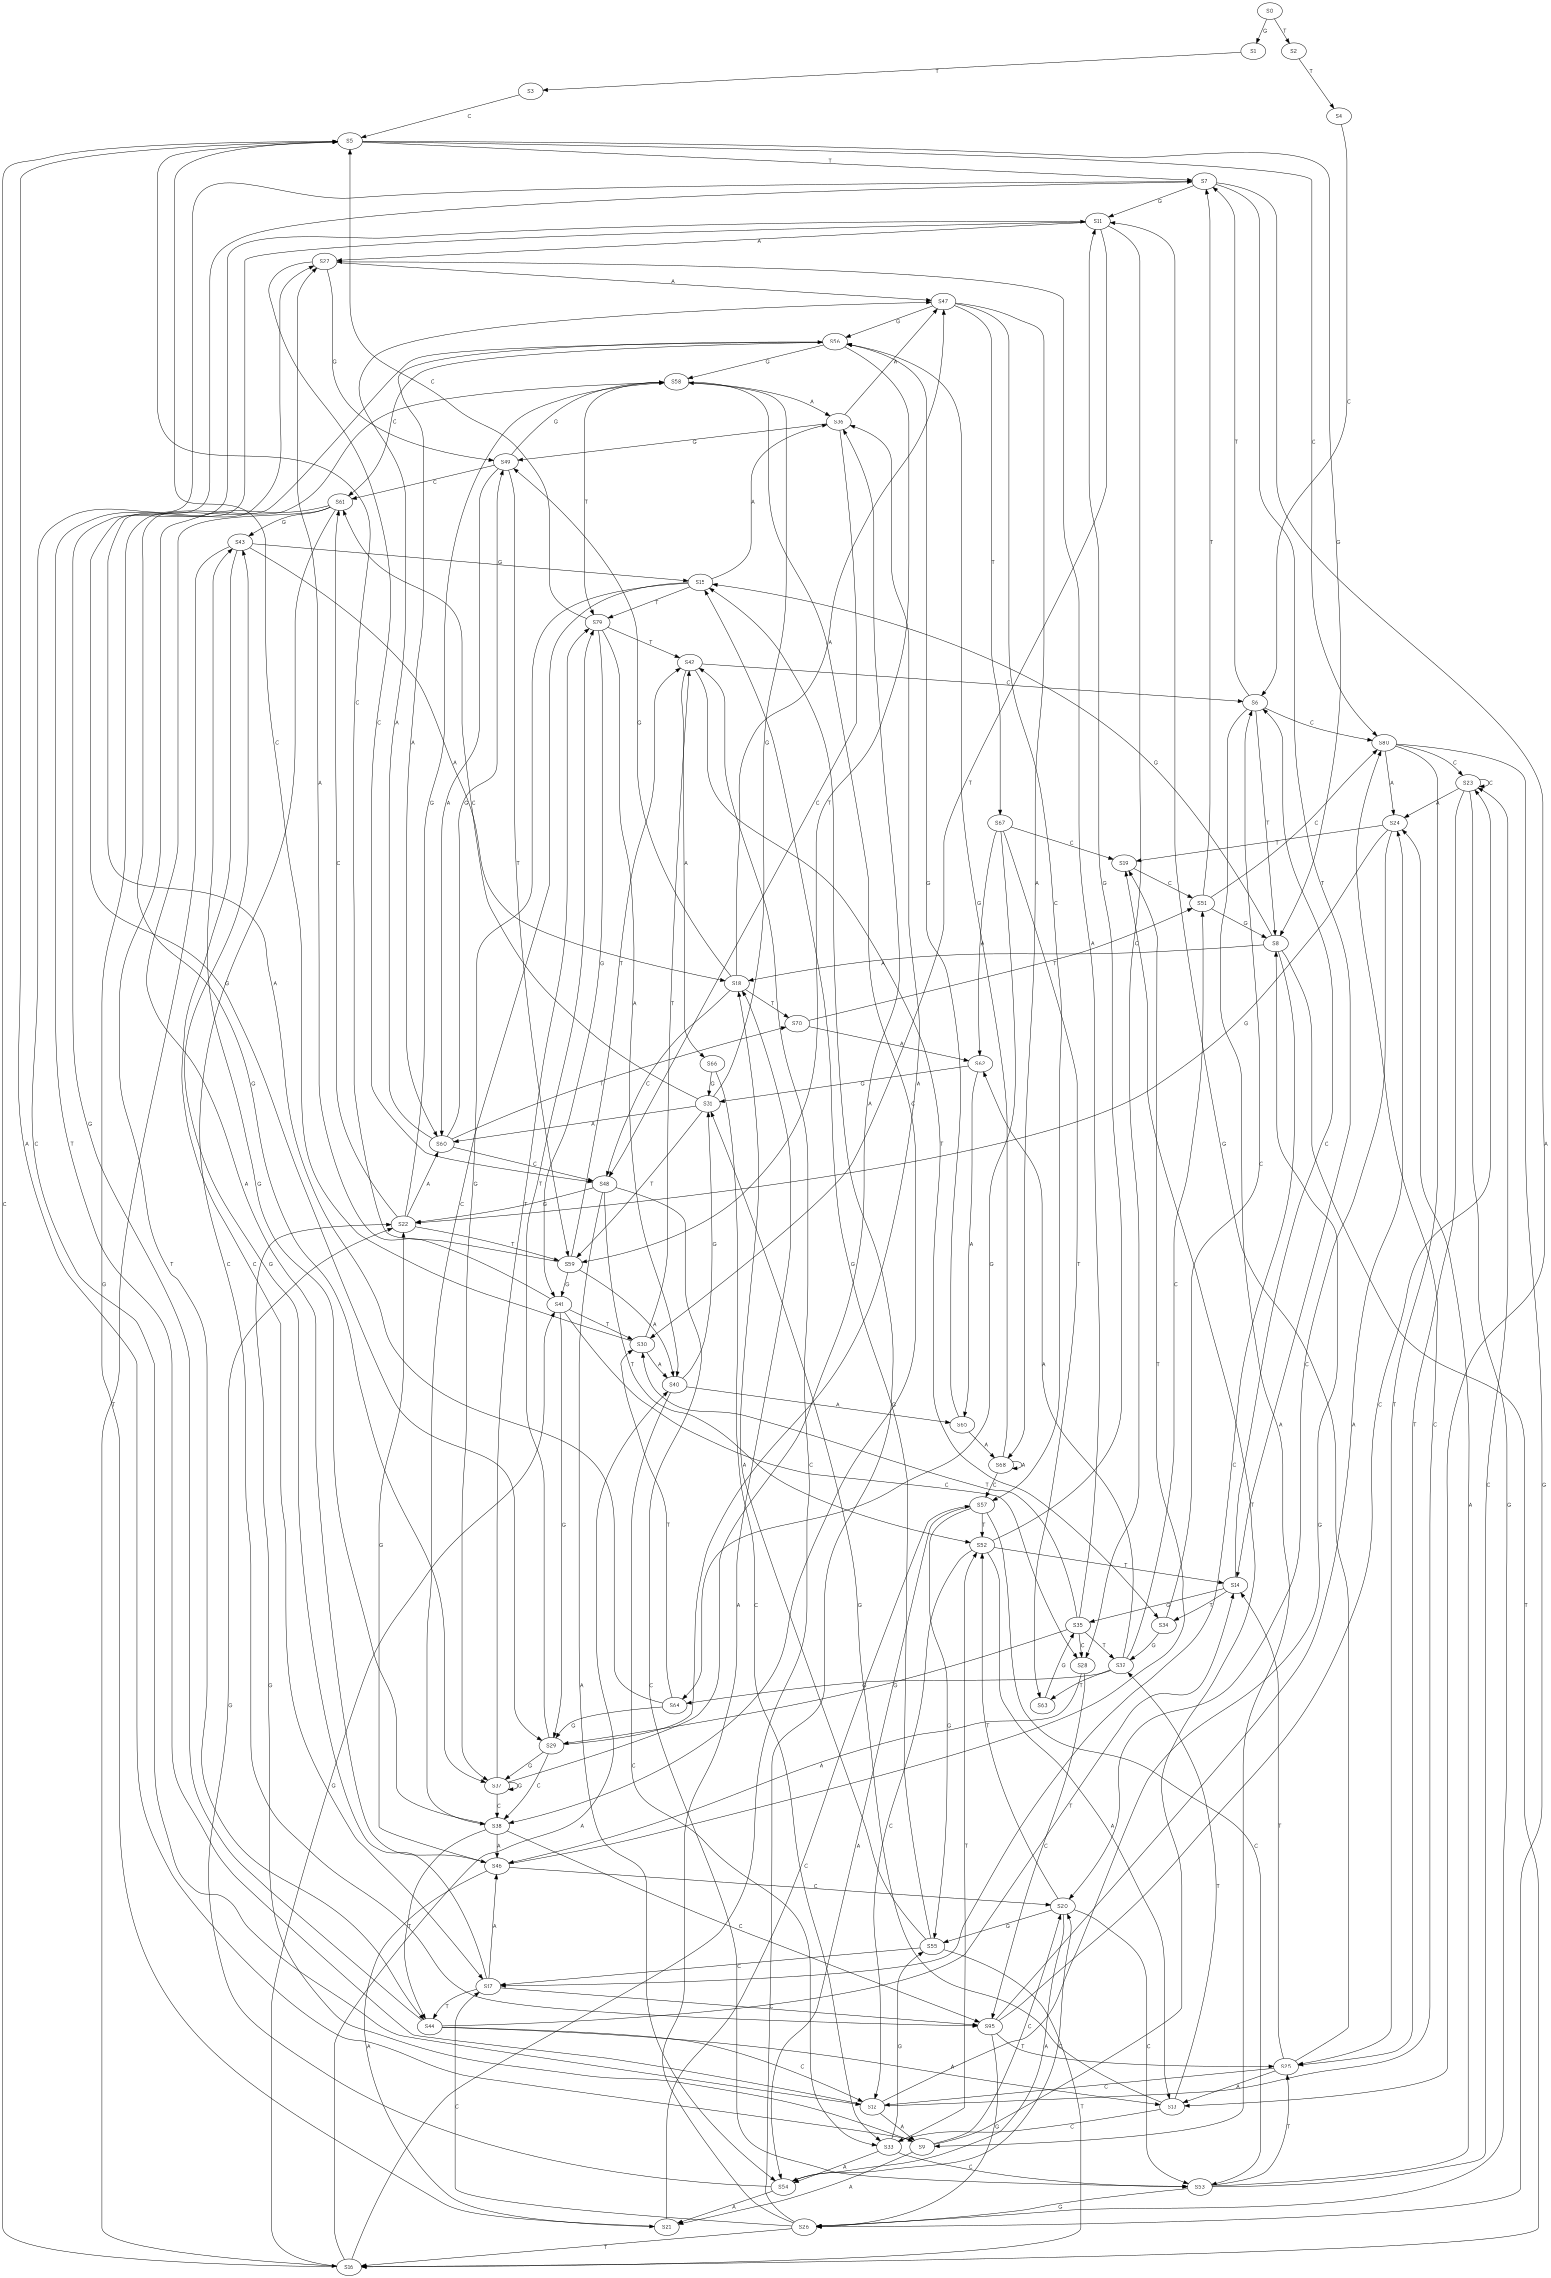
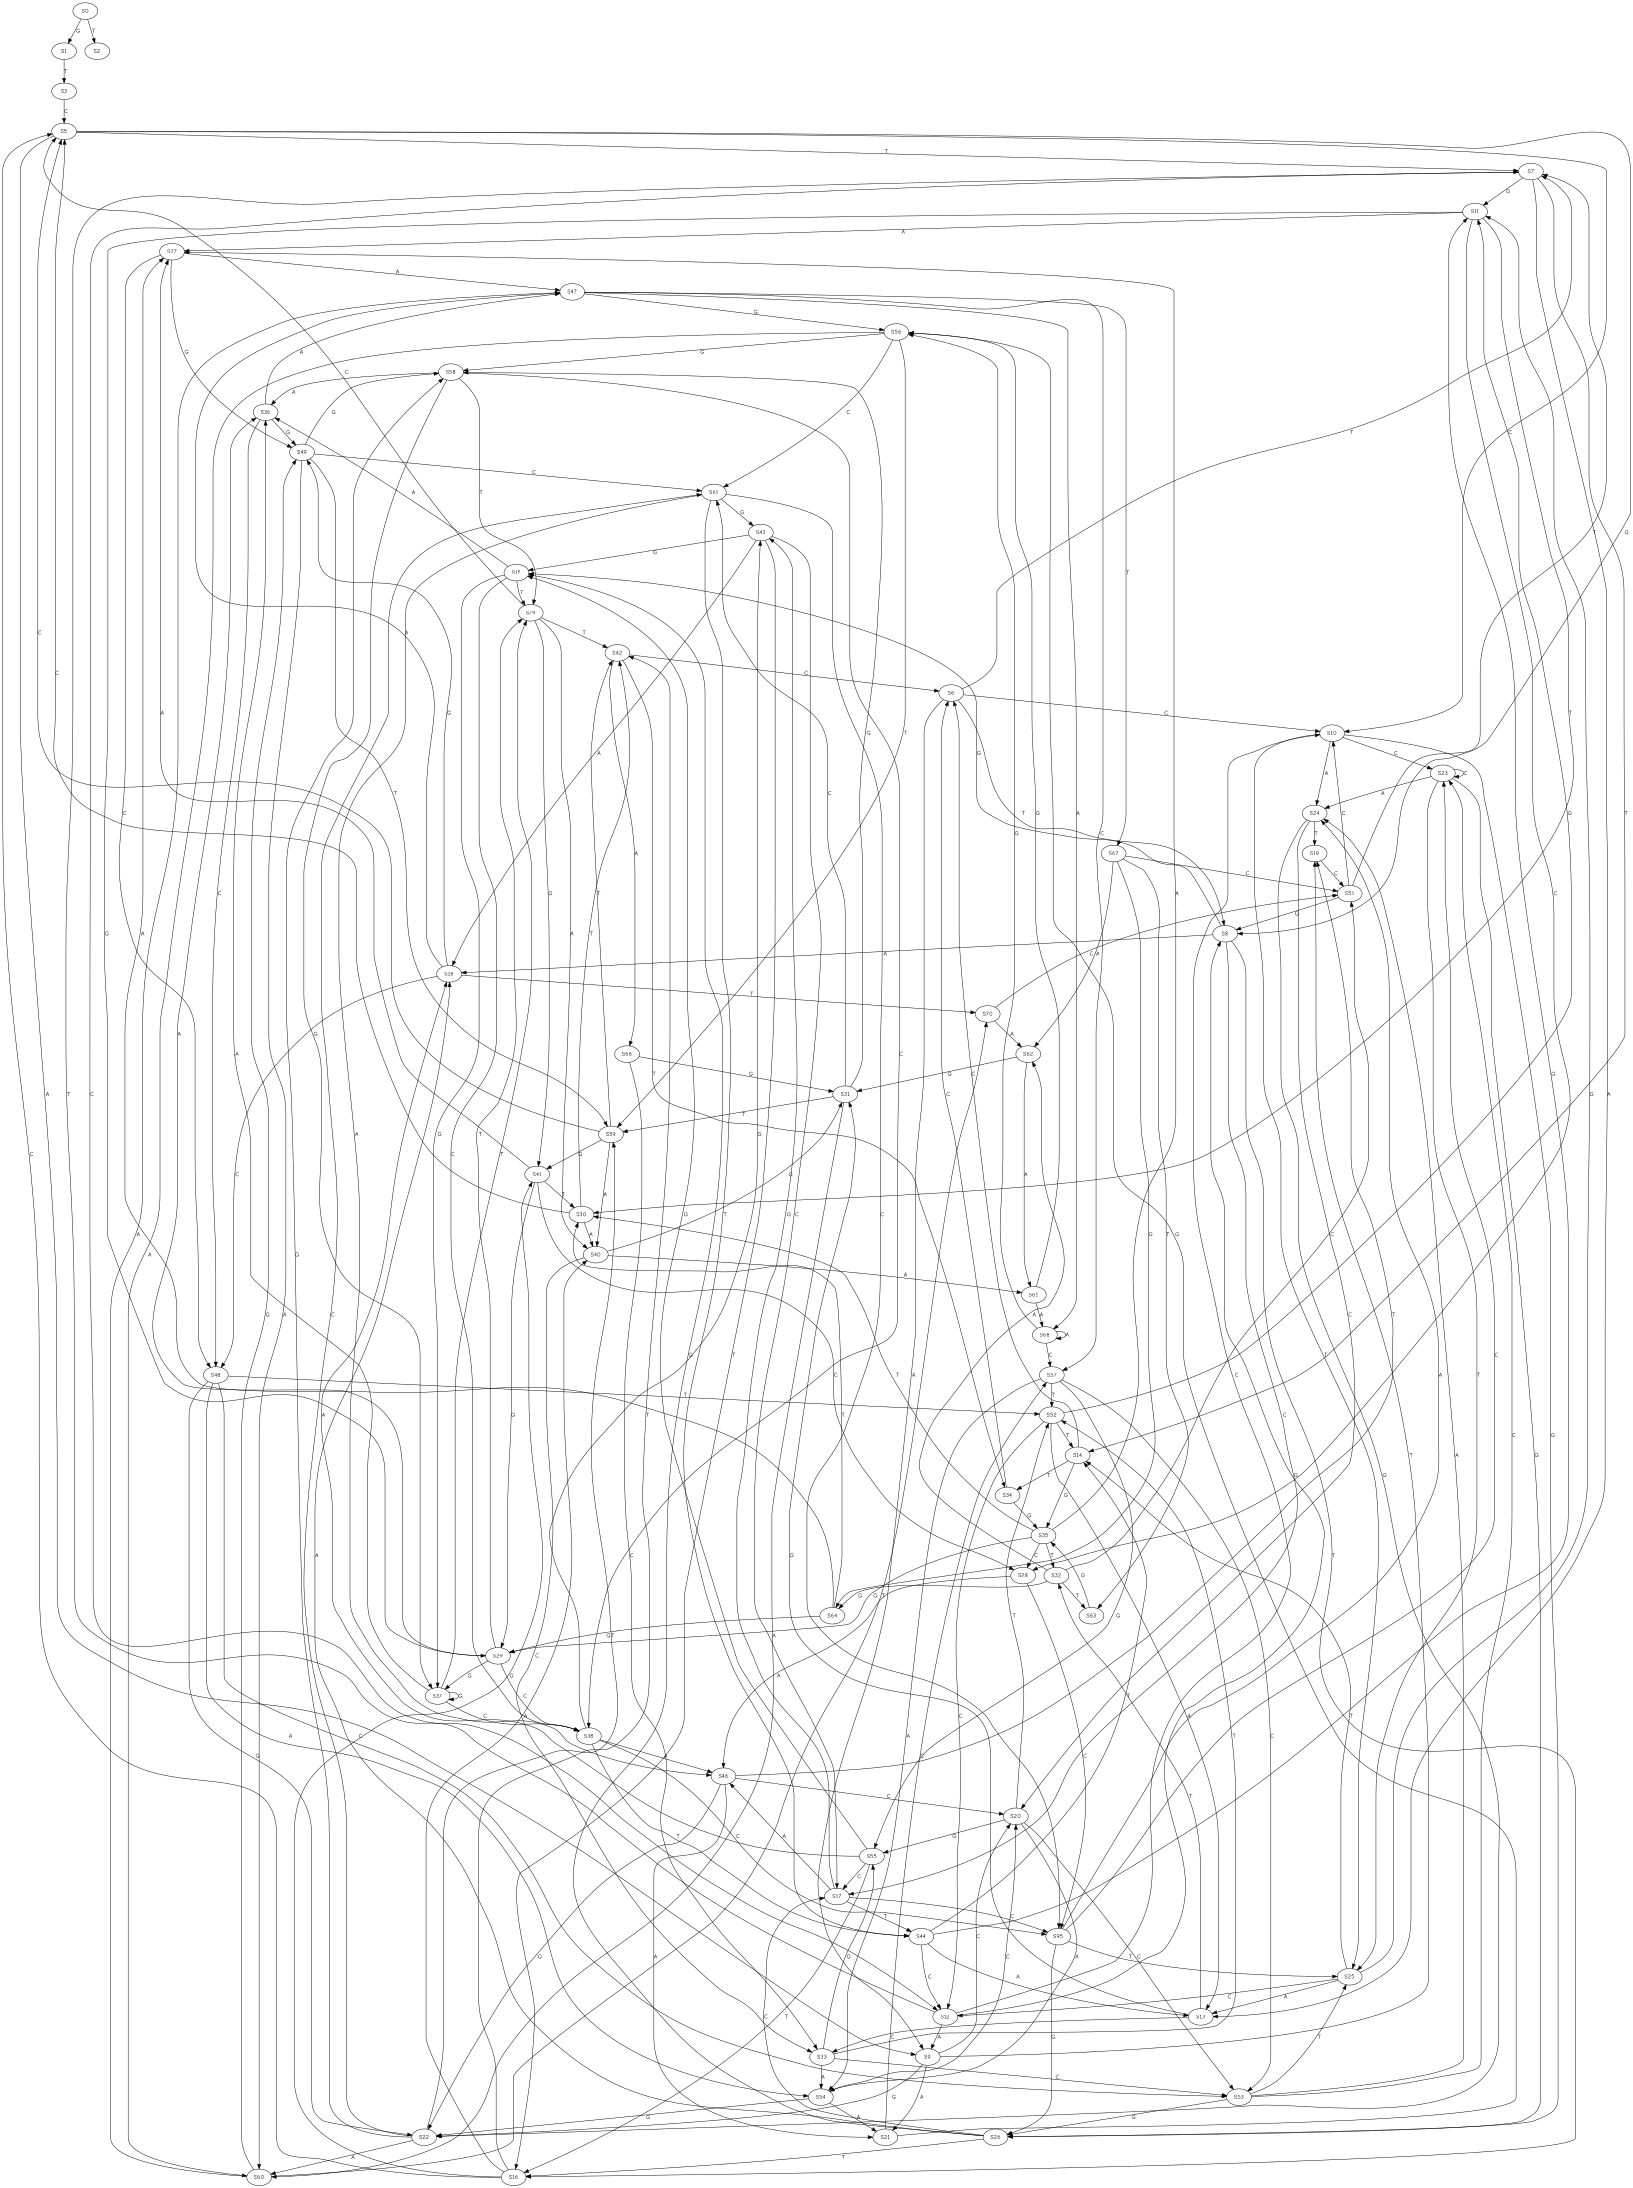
(1339, 116) -> none
(1384, 743) -> (1332, 733)
(1060, 842) -> (1224, 872)
(1055, 963) -> (1092, 954)
(521, 1164) -> none
(811, 1465) -> (648, 1415)
(1147, 1646) -> (1024, 1514)
